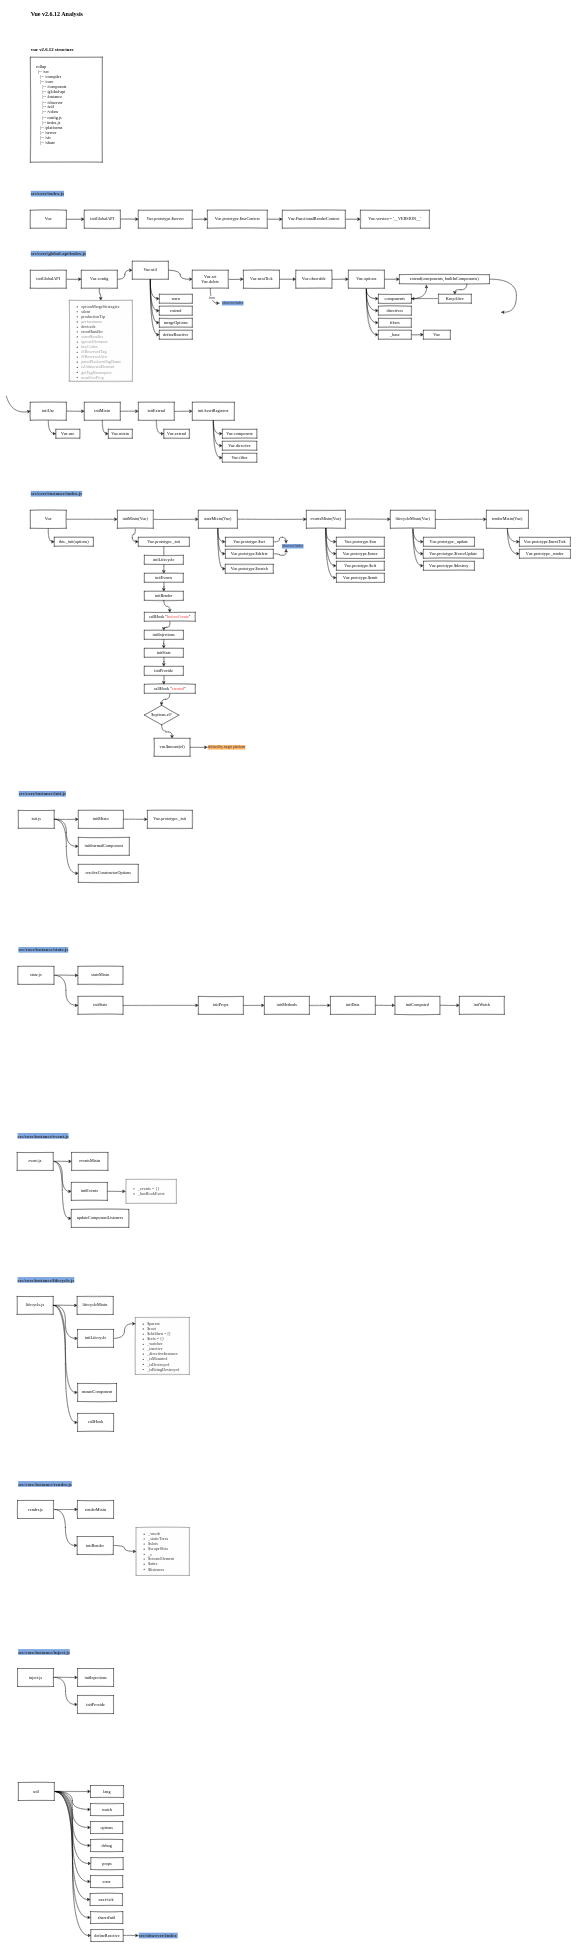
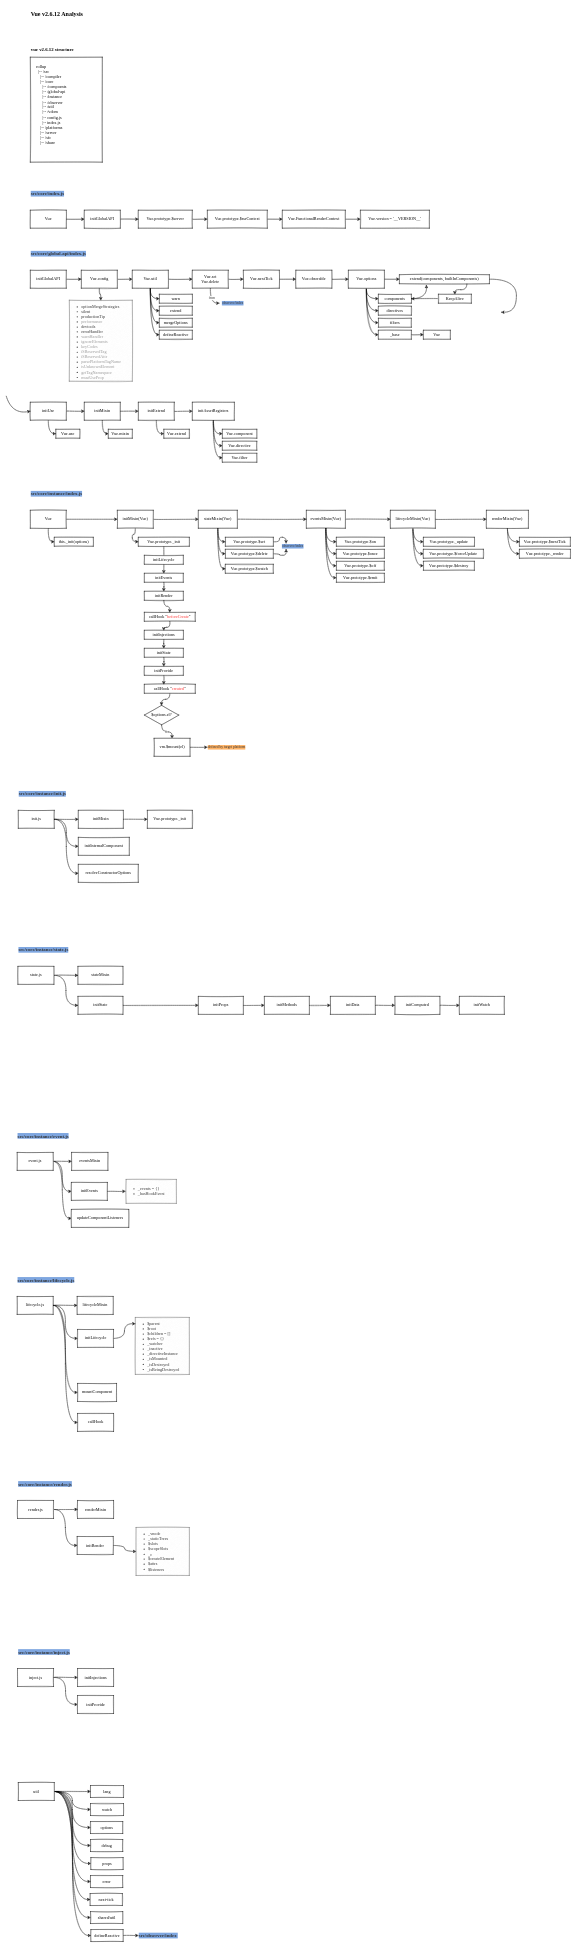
(150, 270) -> (150, 279)
